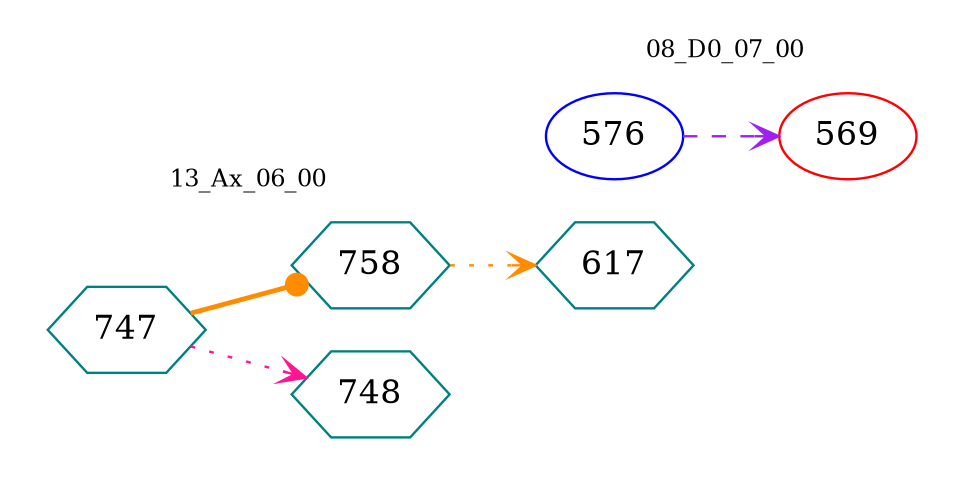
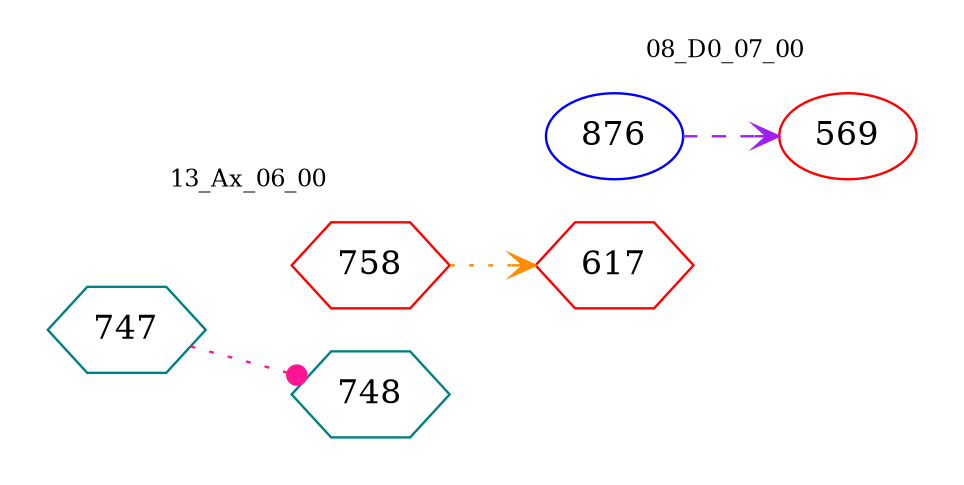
(615, 136) -> (615, 136)
(371, 265) -> (371, 265)
(615, 265) -> (615, 265)
(239, 300) -> none
(239, 359) -> (239, 359)
